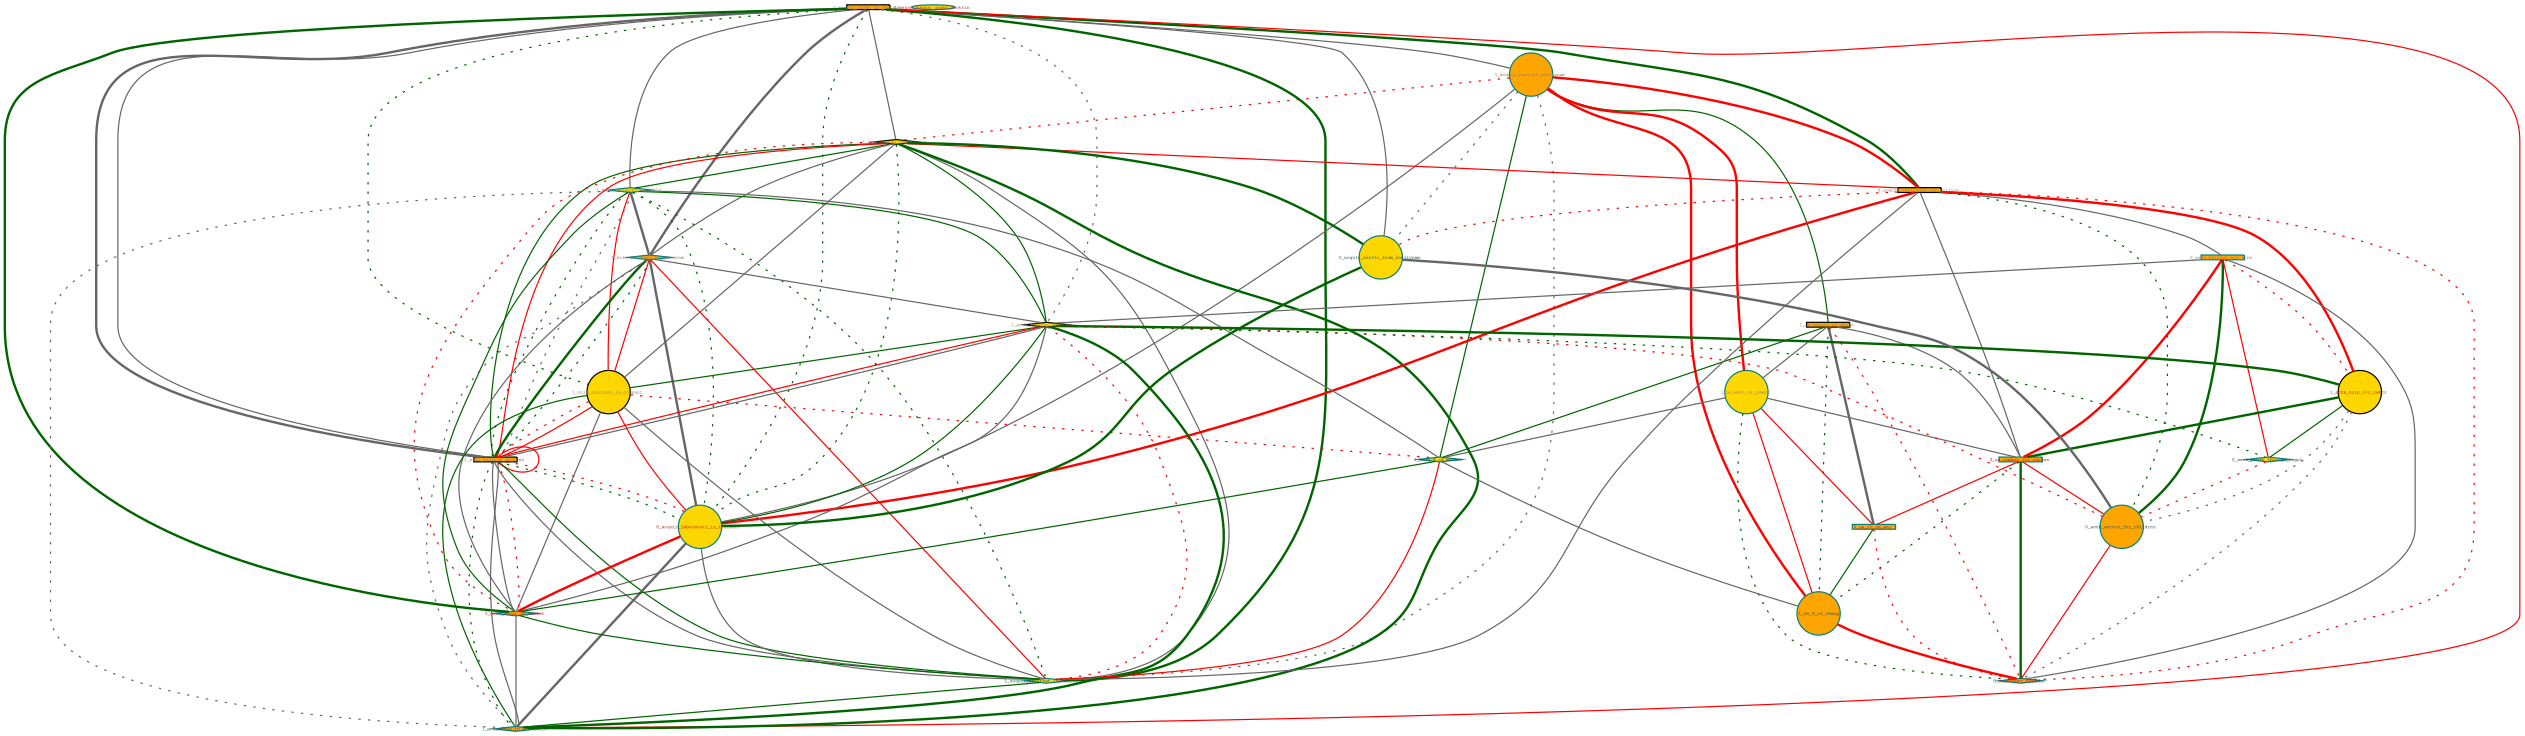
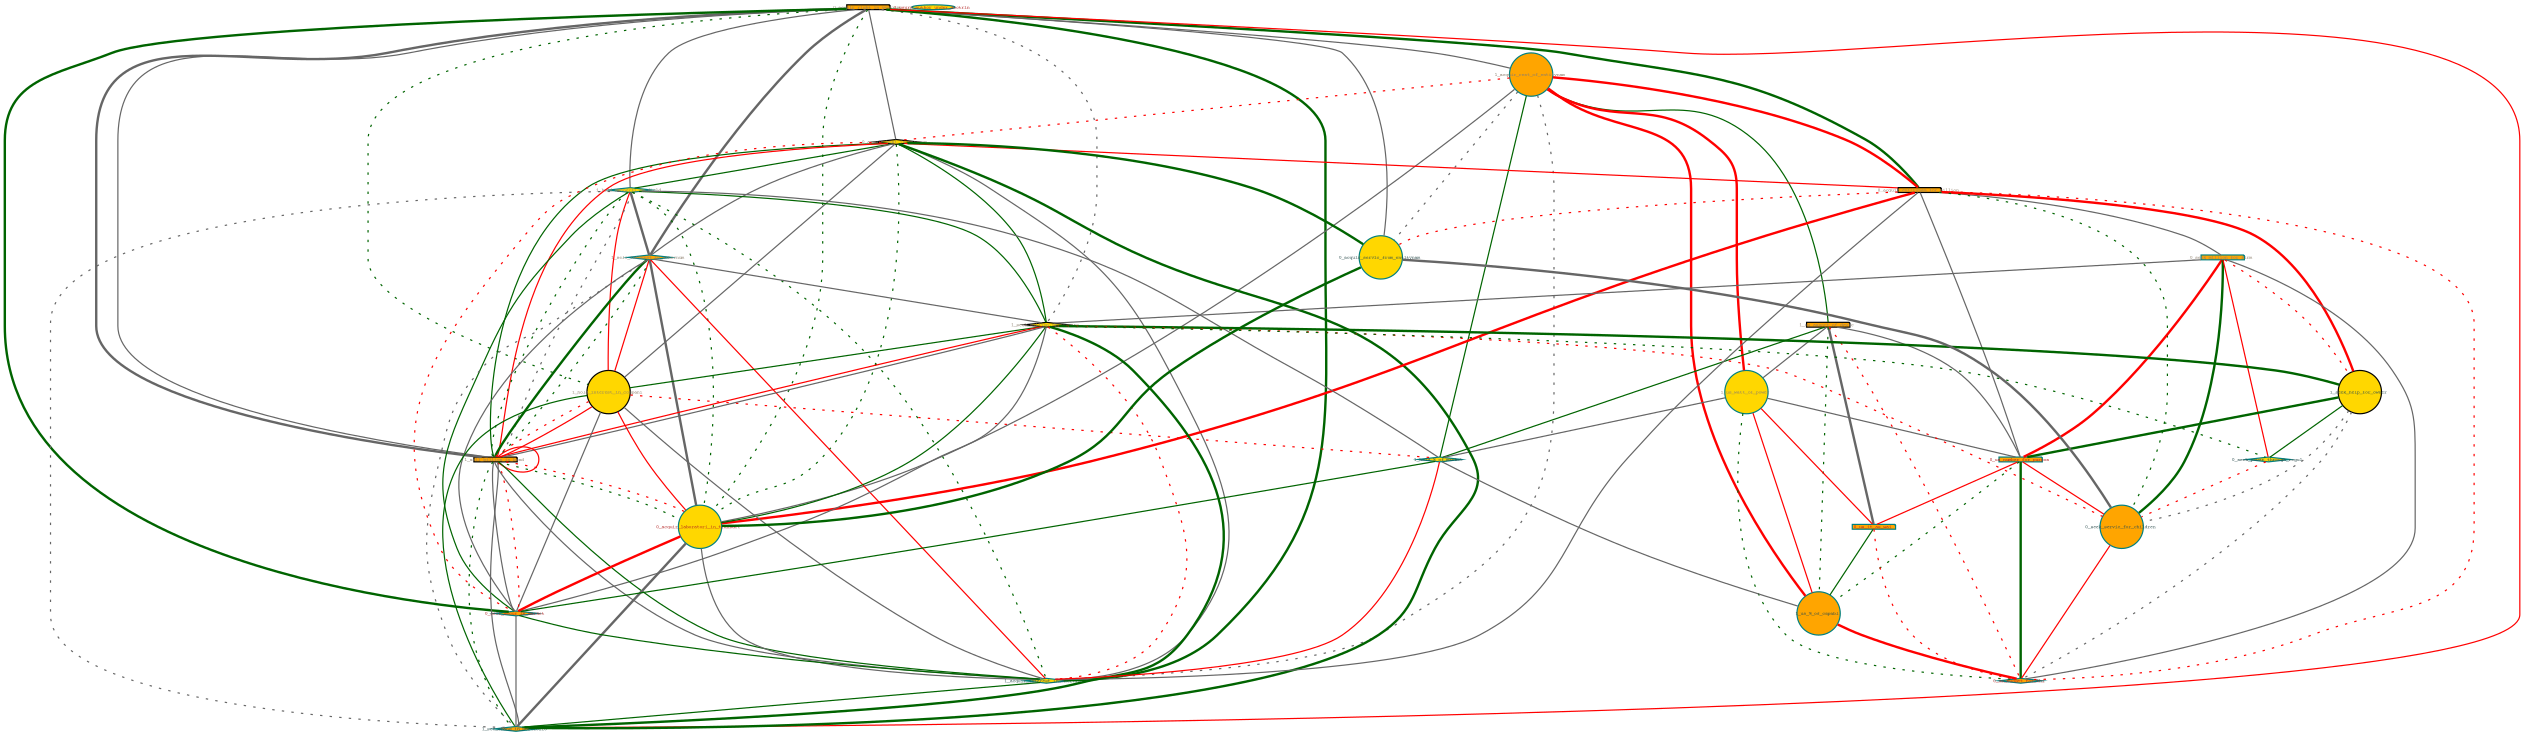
(2360, 392) -> (2360, 392)
(1819, 613) -> (1819, 613)
